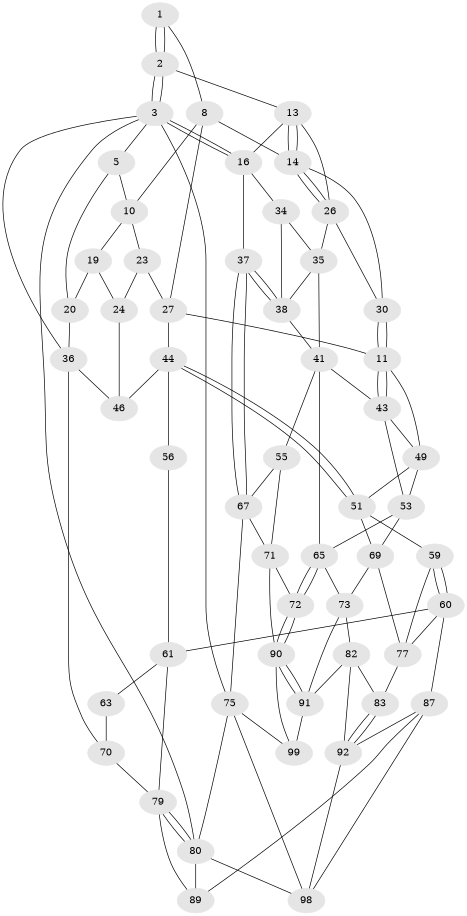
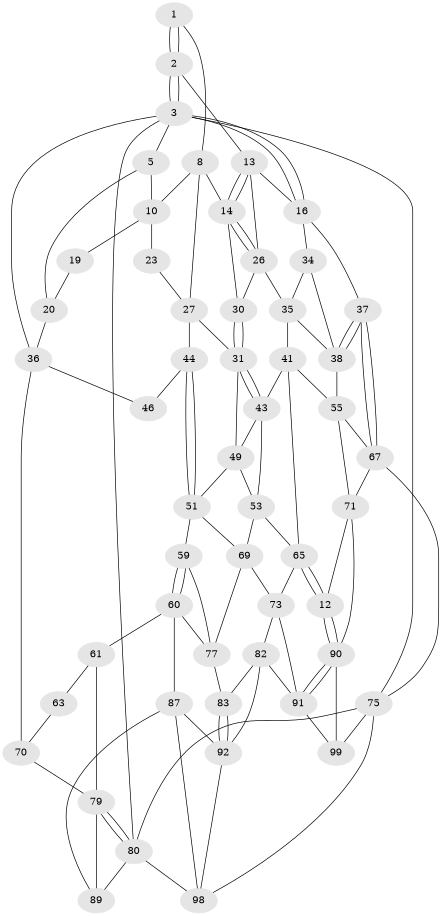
(119, 310) -> none
(298, 332) -> (337, 384)
(382, 359) -> (238, 359)
(168, 458) -> none
(295, 605) -> (325, 605)
